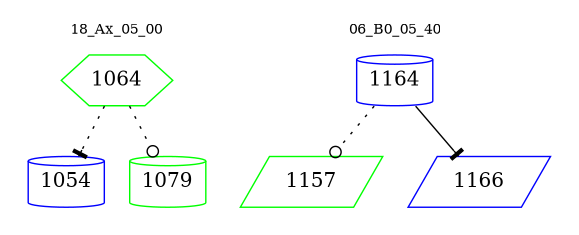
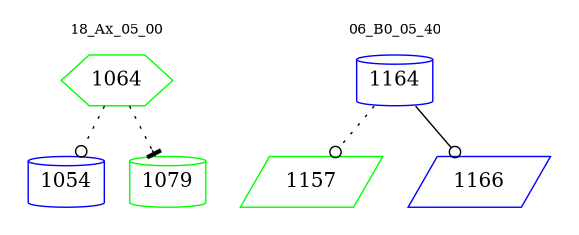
(140, 126) -> (141, 128)
(93, 128) -> (94, 126)
(435, 128) -> (433, 127)
